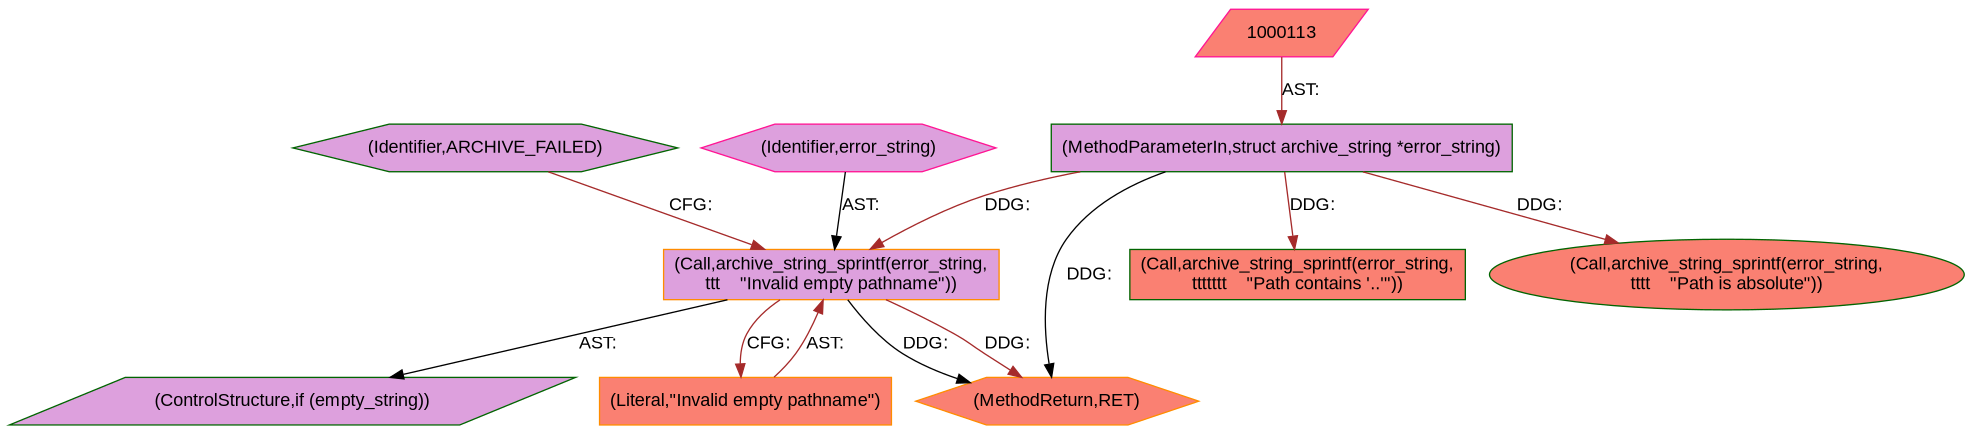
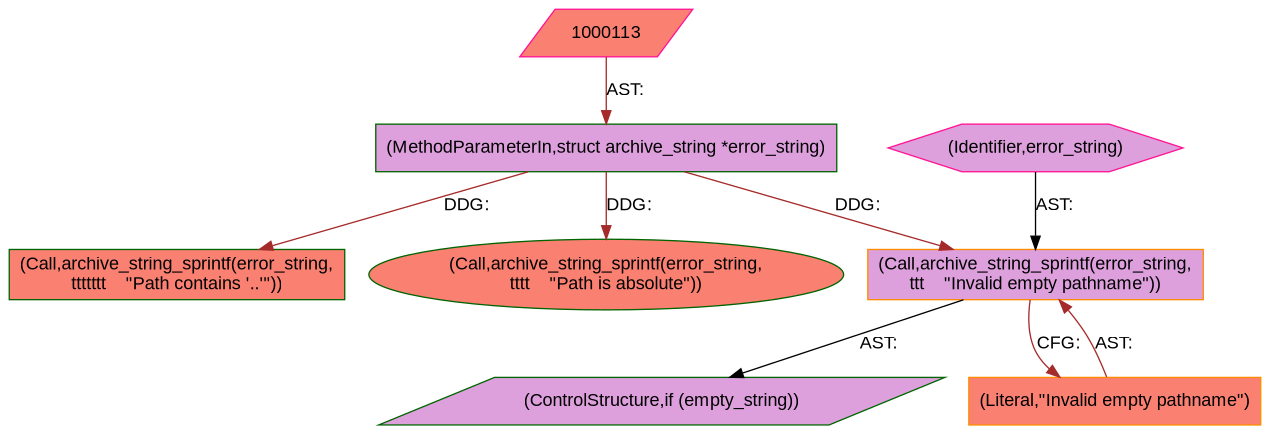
(485, 148) -> none
(1057, 401) -> none
